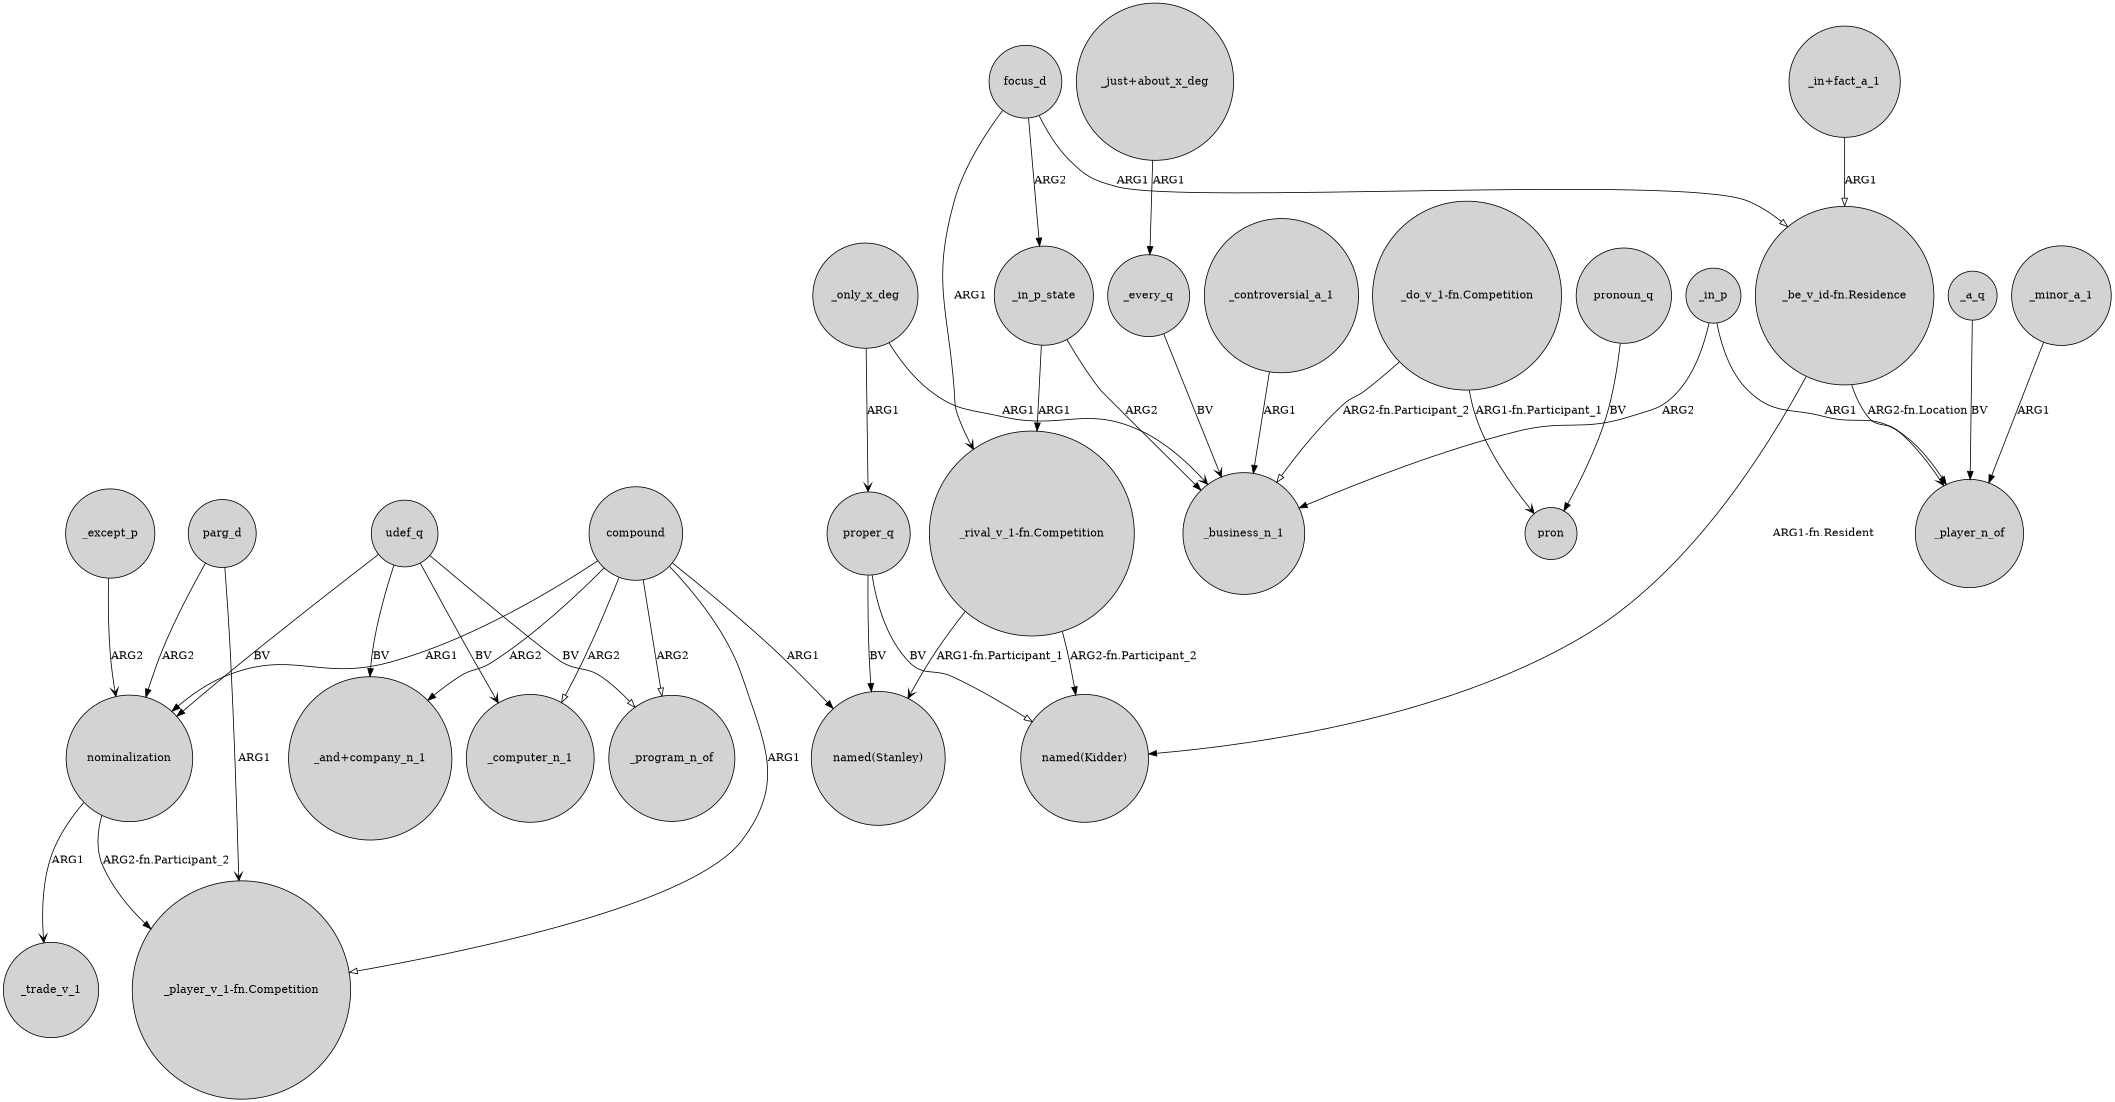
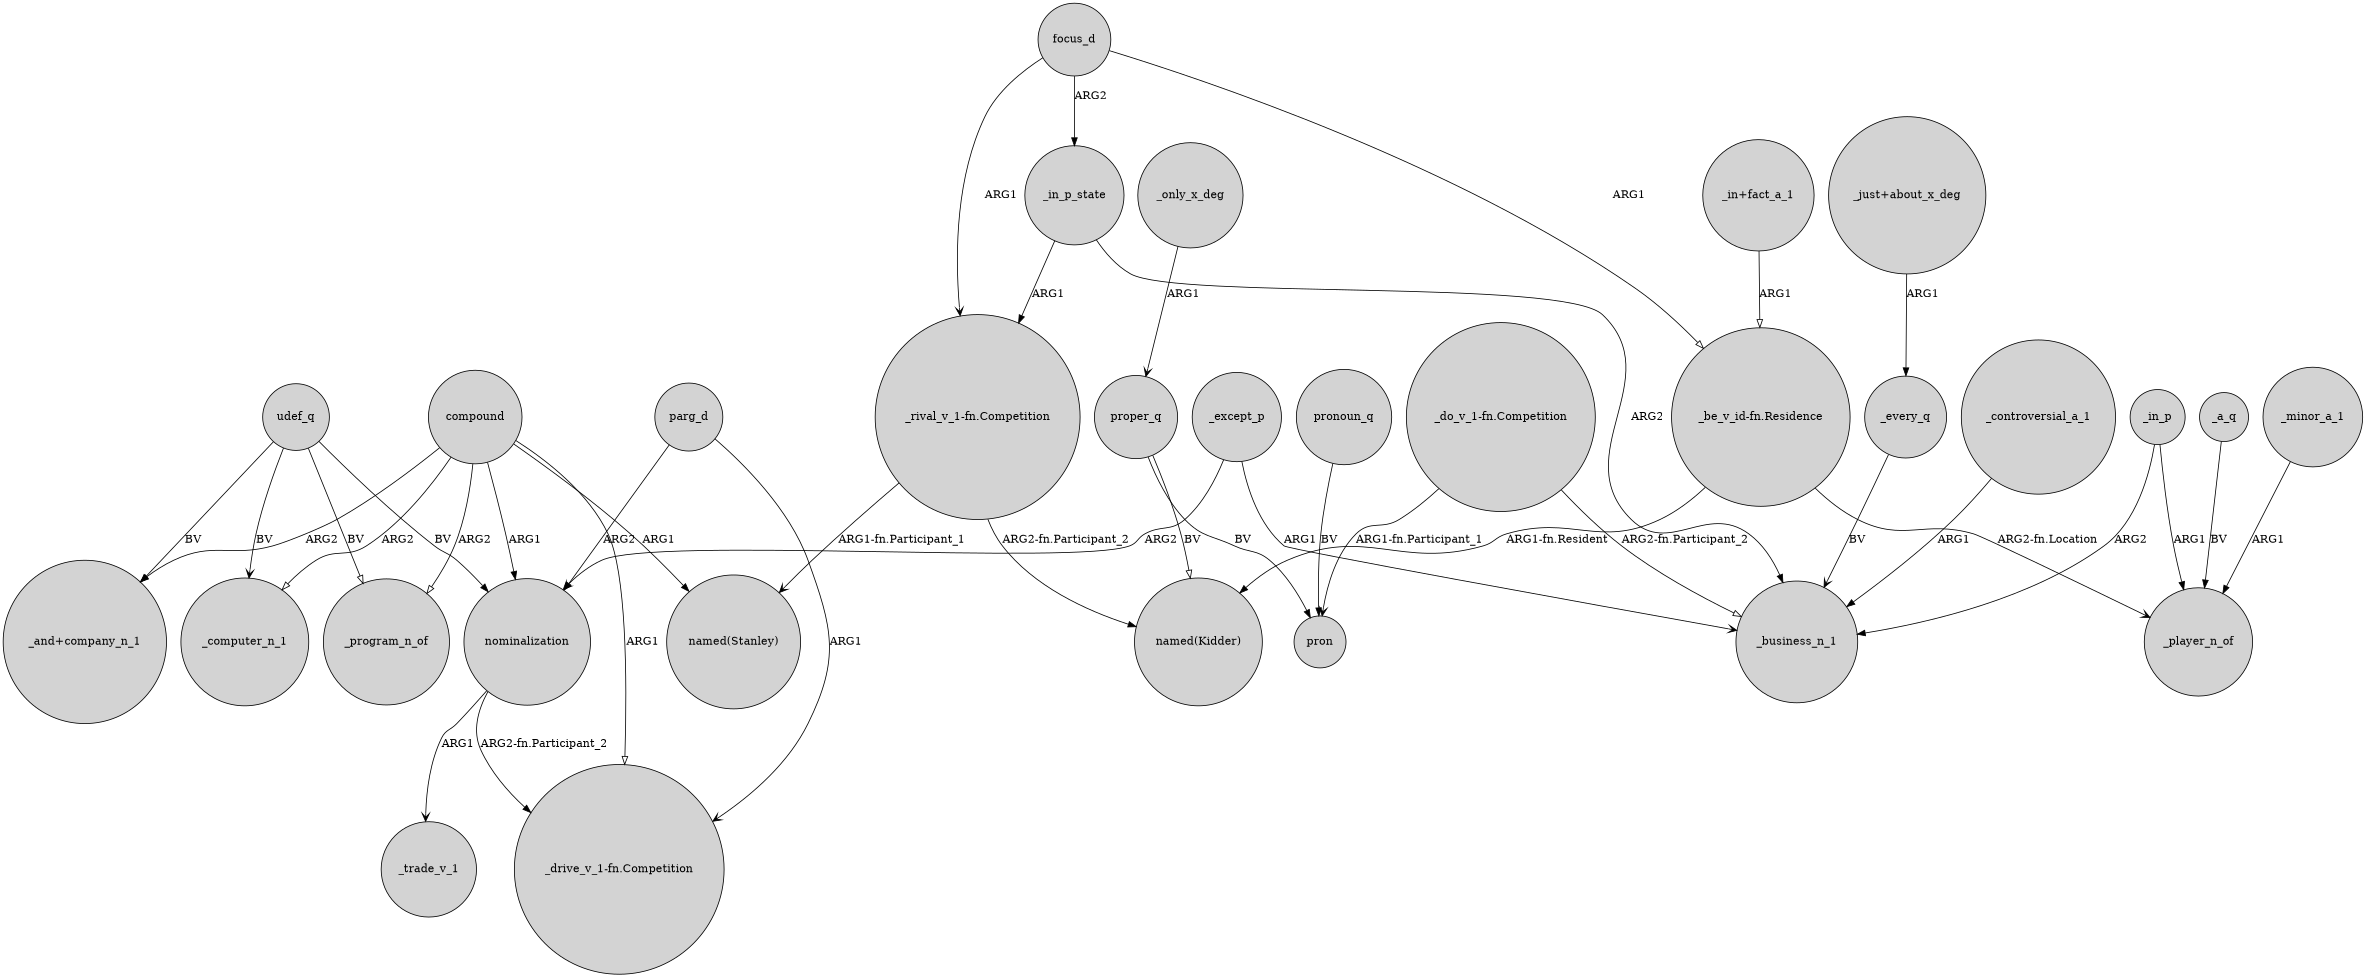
(1032, 421) -> (1459, 580)
(868, 629) -> (1221, 540)
(241, 990) -> (619, 869)
